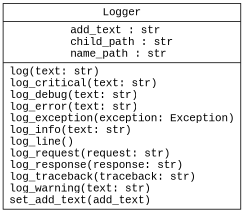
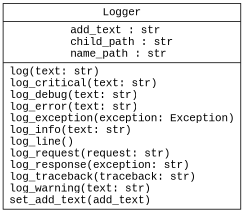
(96, 165) -> (100, 165)
